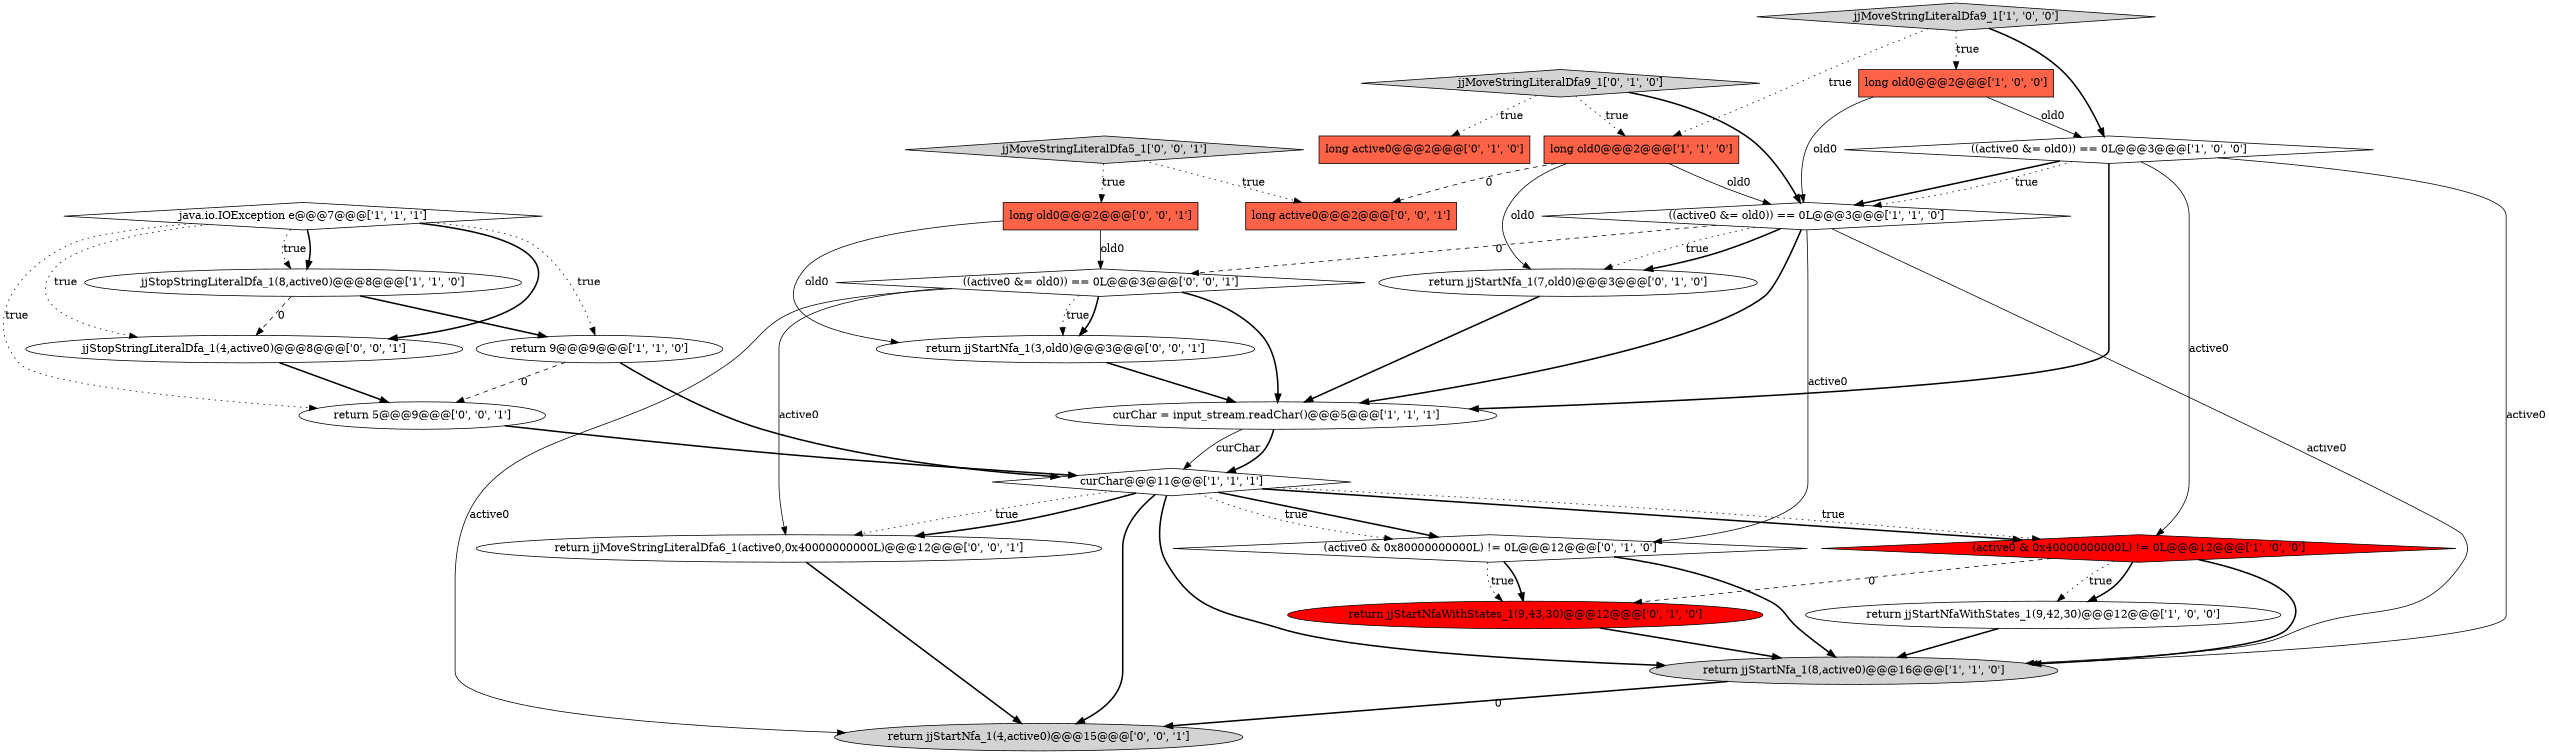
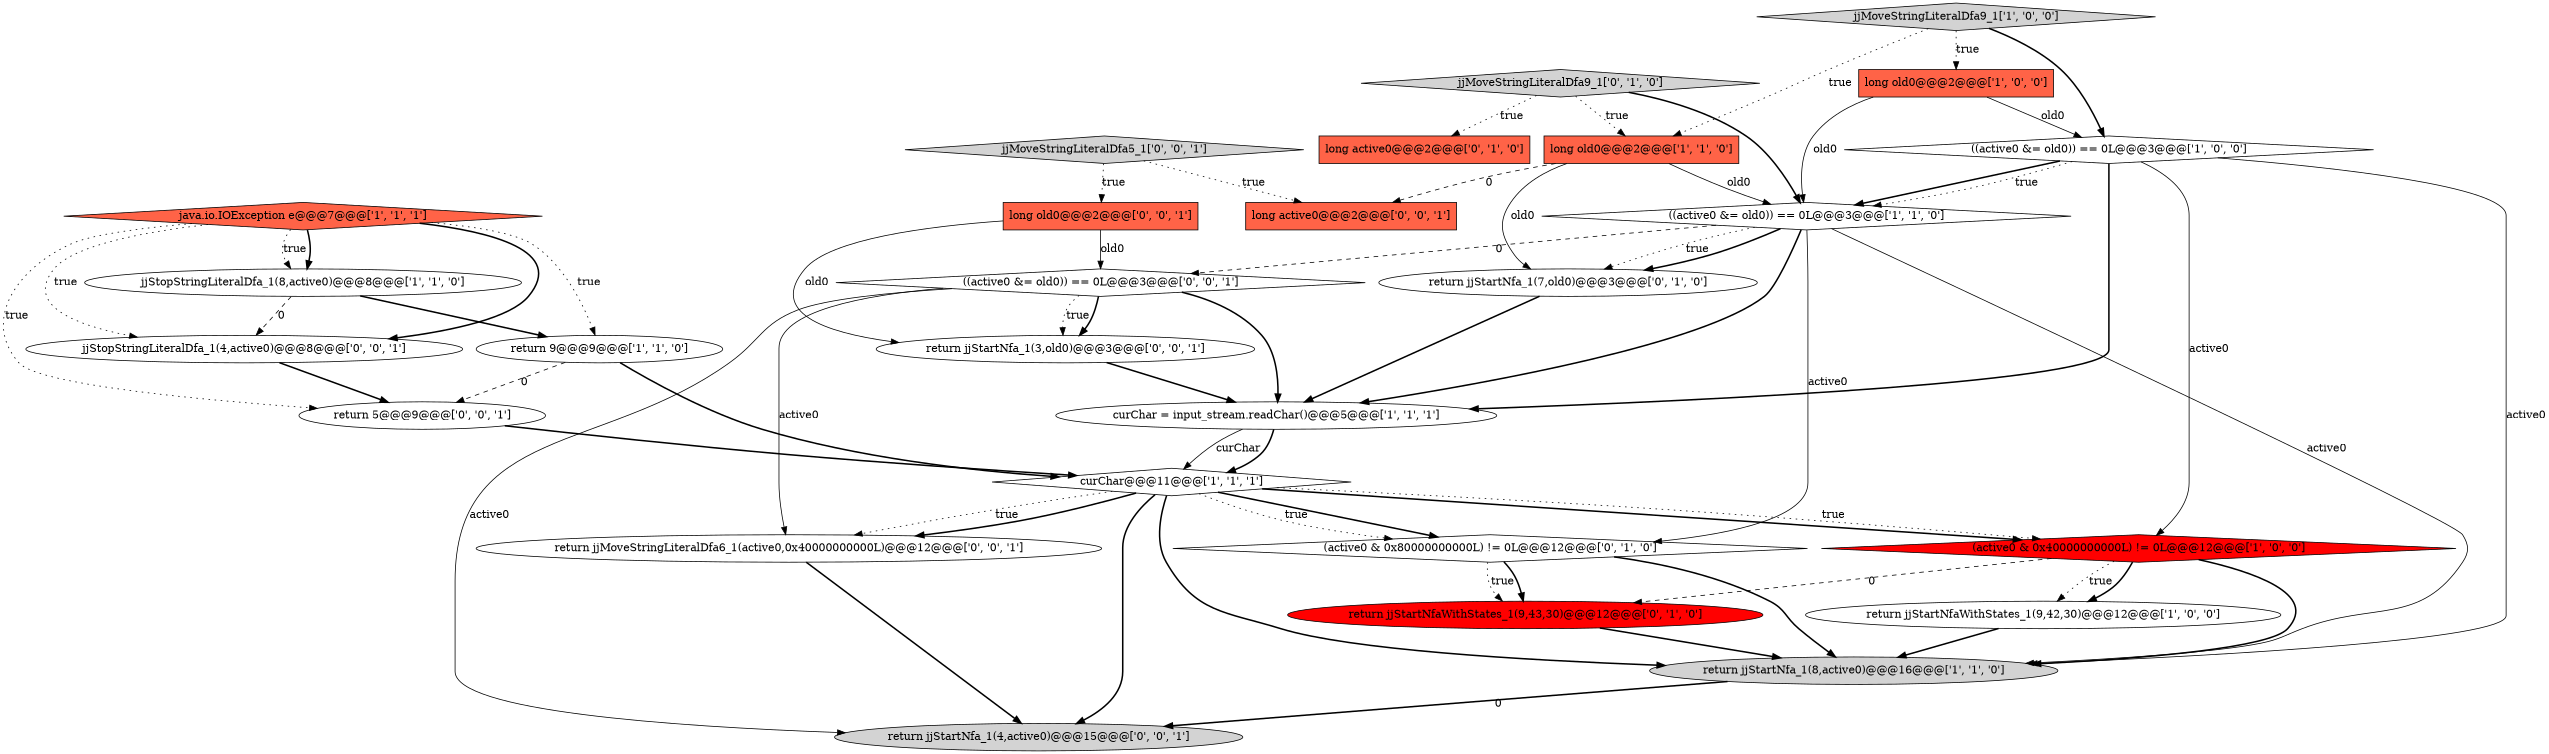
(303, 216) -> (303, 216)
